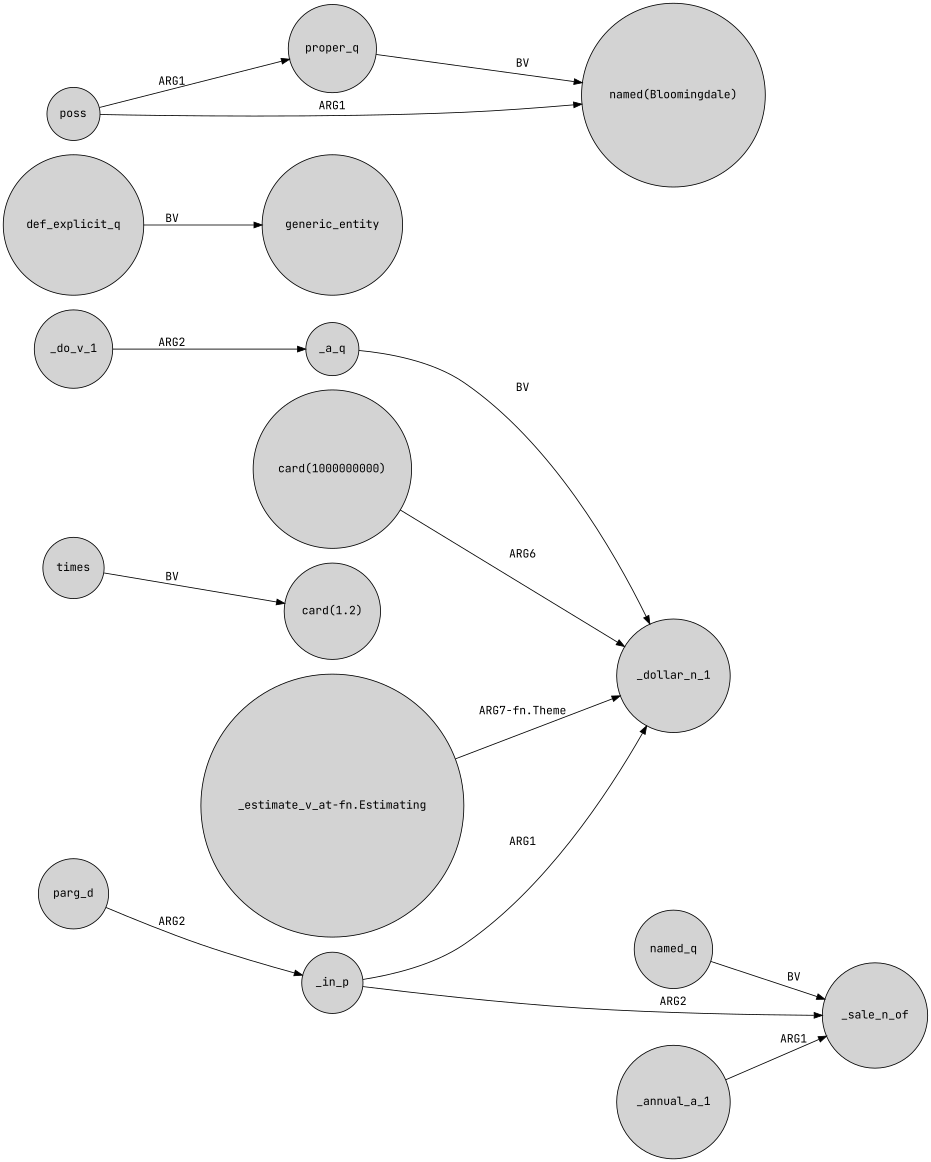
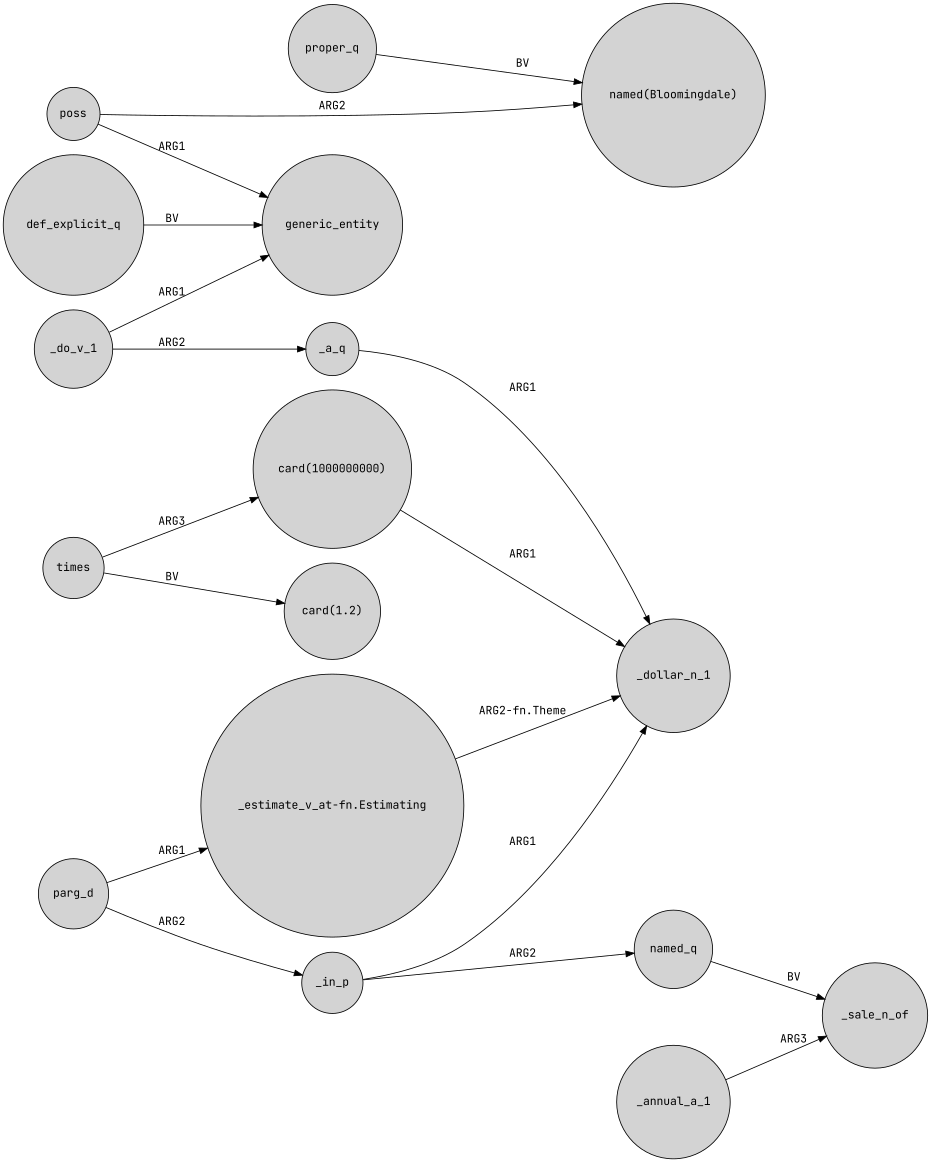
(190, 84) -> (179, 159)
(332, 106) -> (332, 106)
none -> (185, 296)
(523, 388) -> (523, 388)
none -> (177, 529)
(523, 554) -> (523, 554)
(523, 711) -> (523, 711)
none -> (153, 867)
(588, 1009) -> (495, 967)
(794, 1040) -> (794, 1040)
